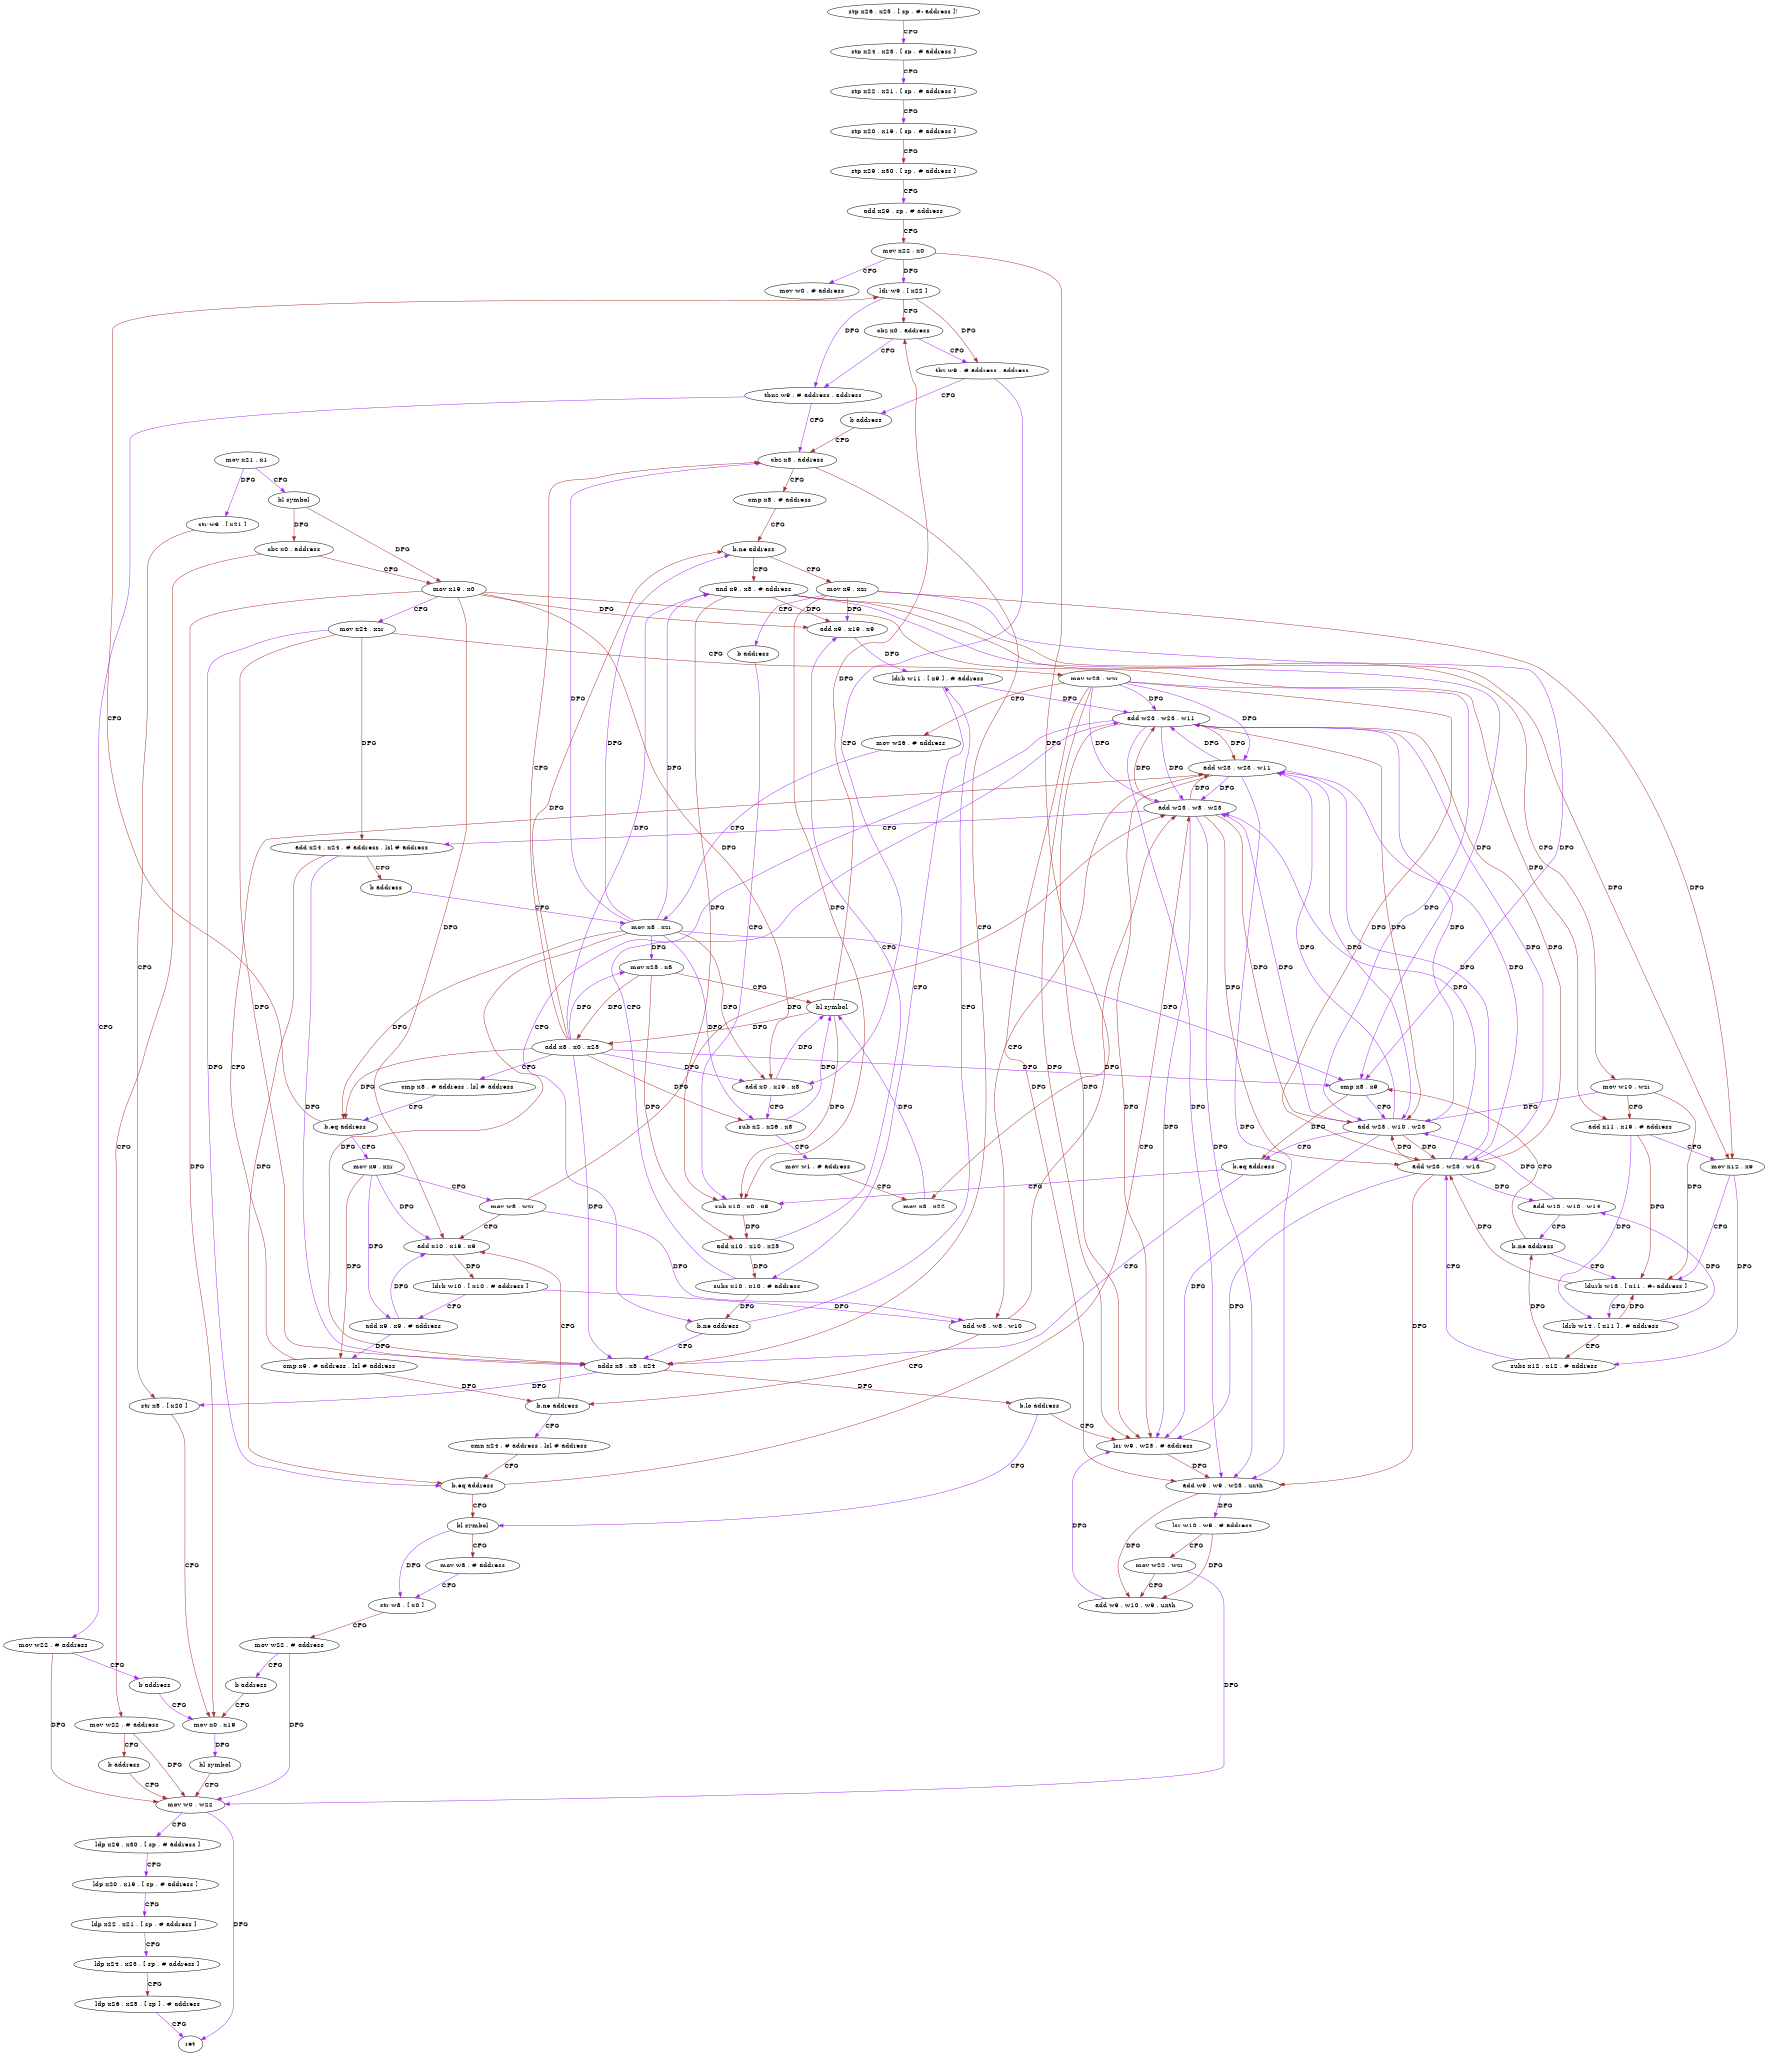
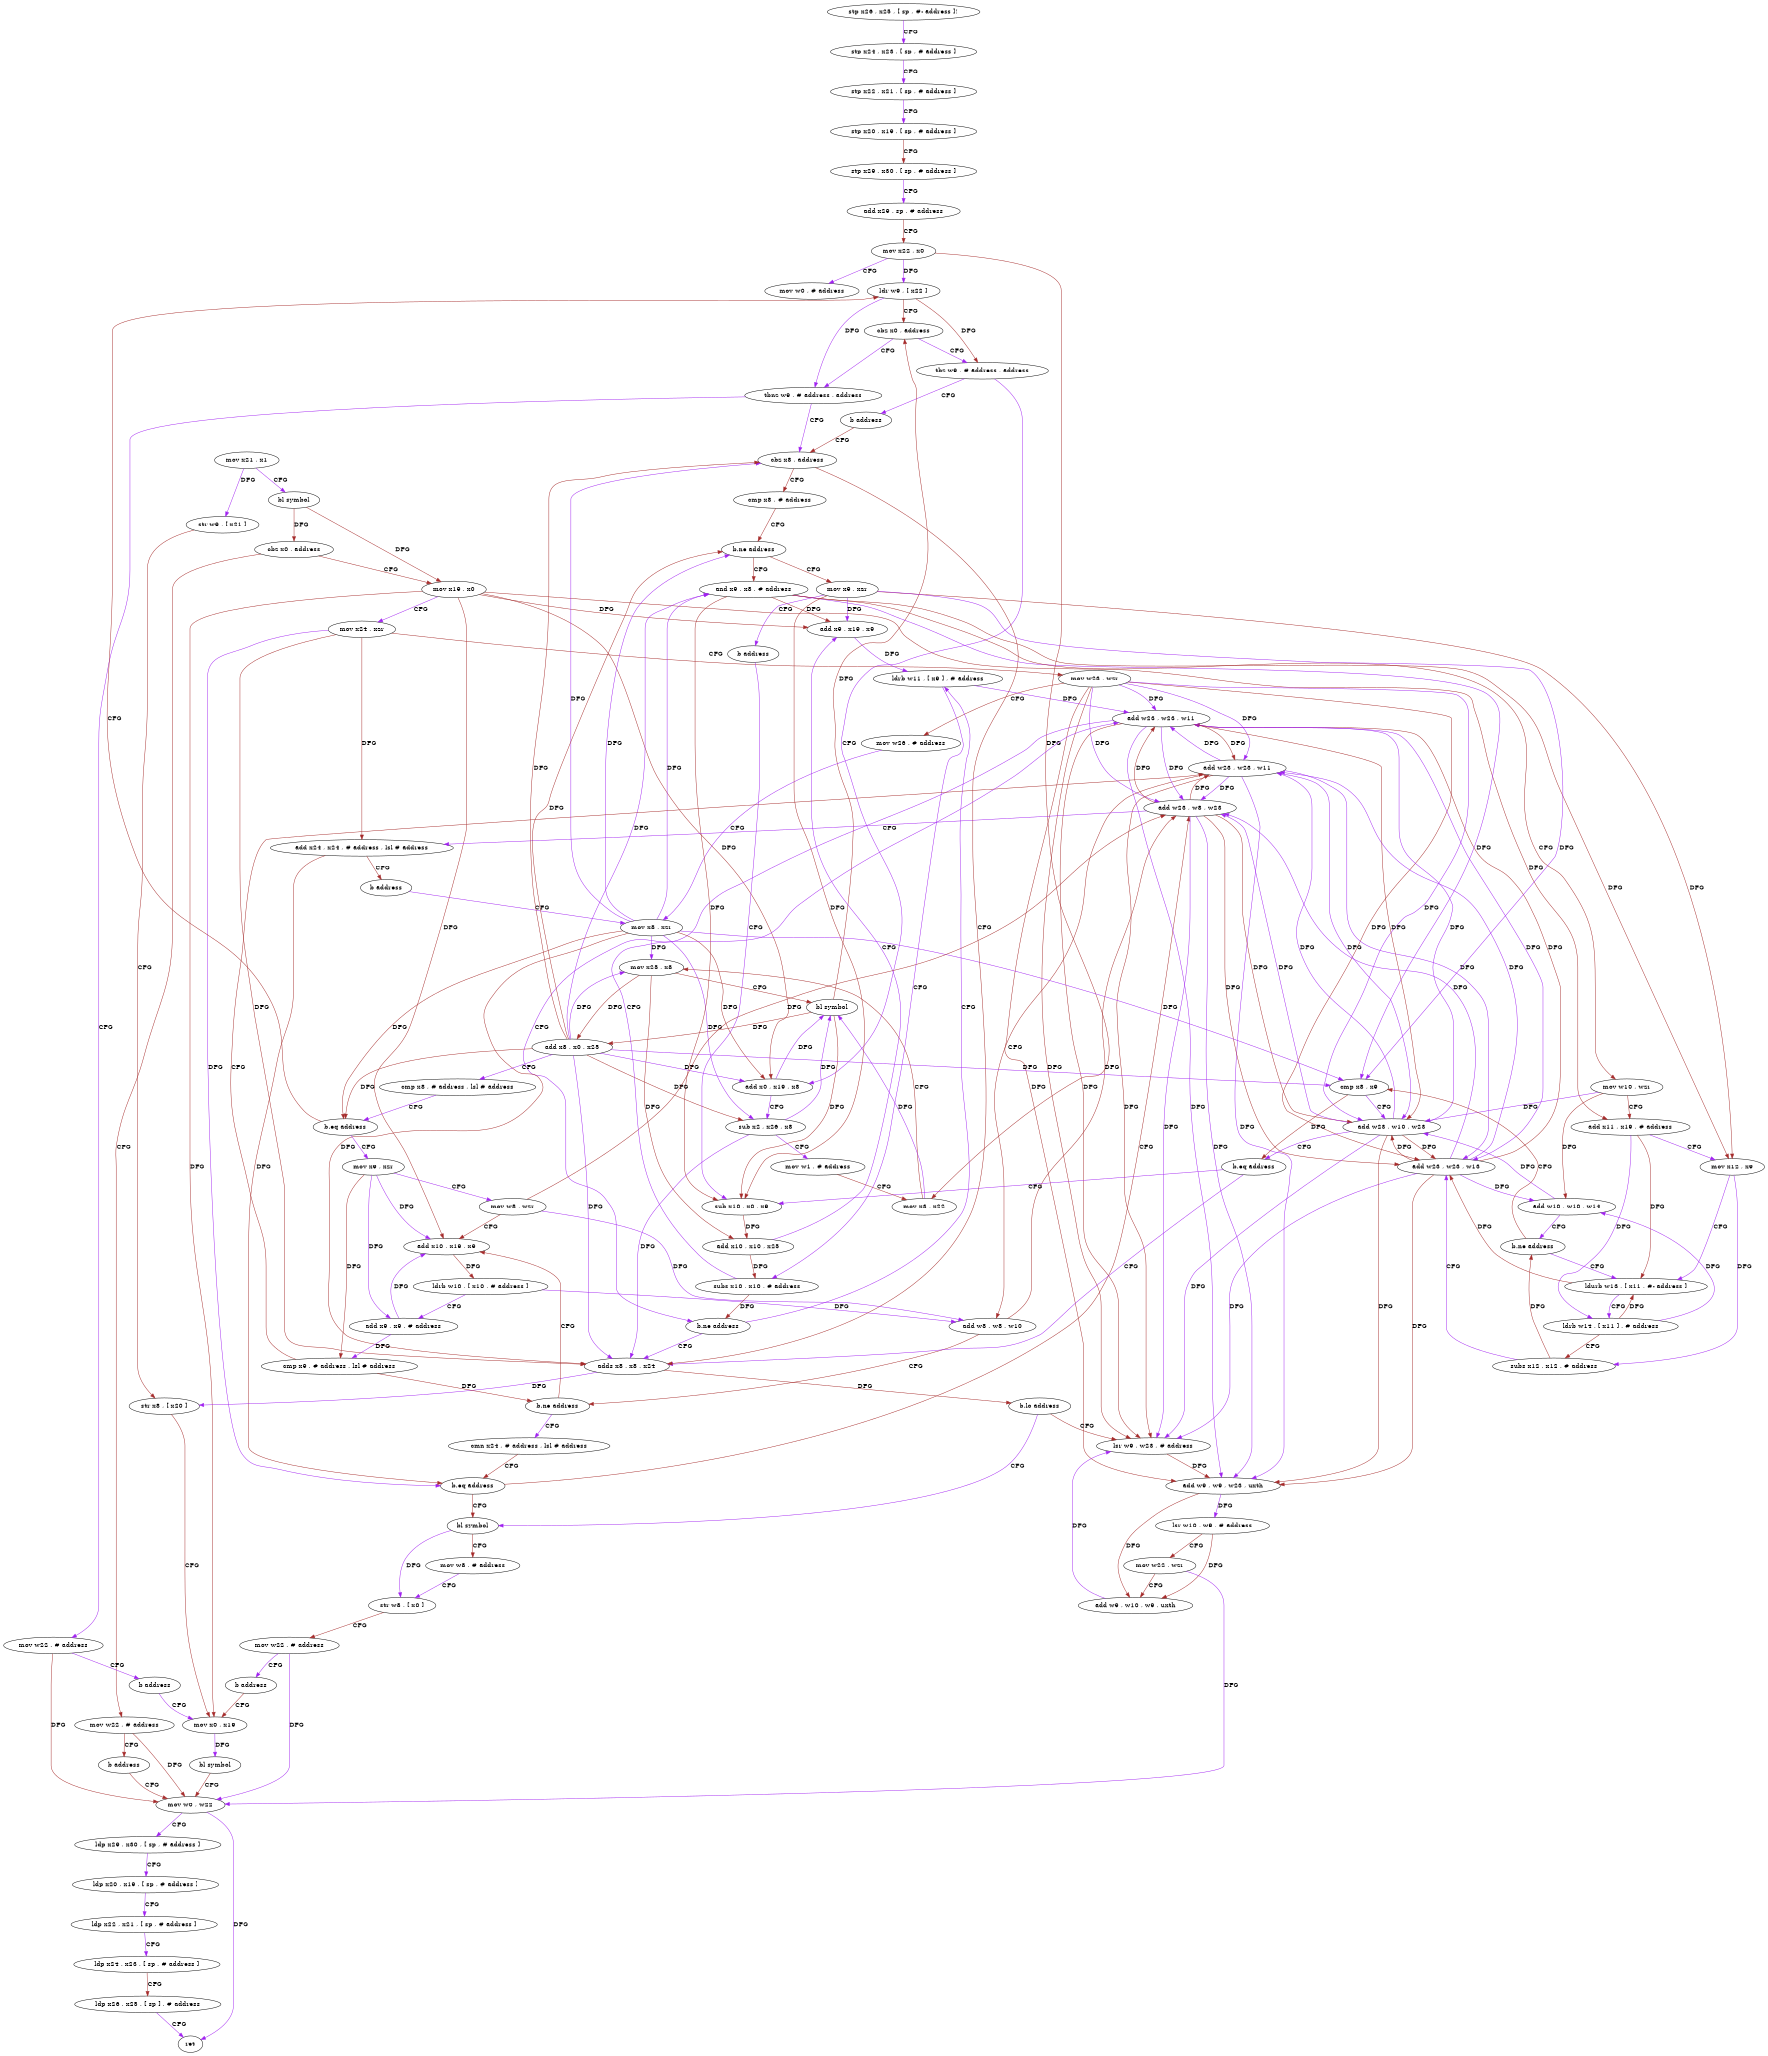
(541, 768) -> (541, 768)
none -> (877, 1012)
(1687, 1176) -> (1563, 1134)
(304, 1218) -> (648, 1221)
none -> (1378, 1345)
